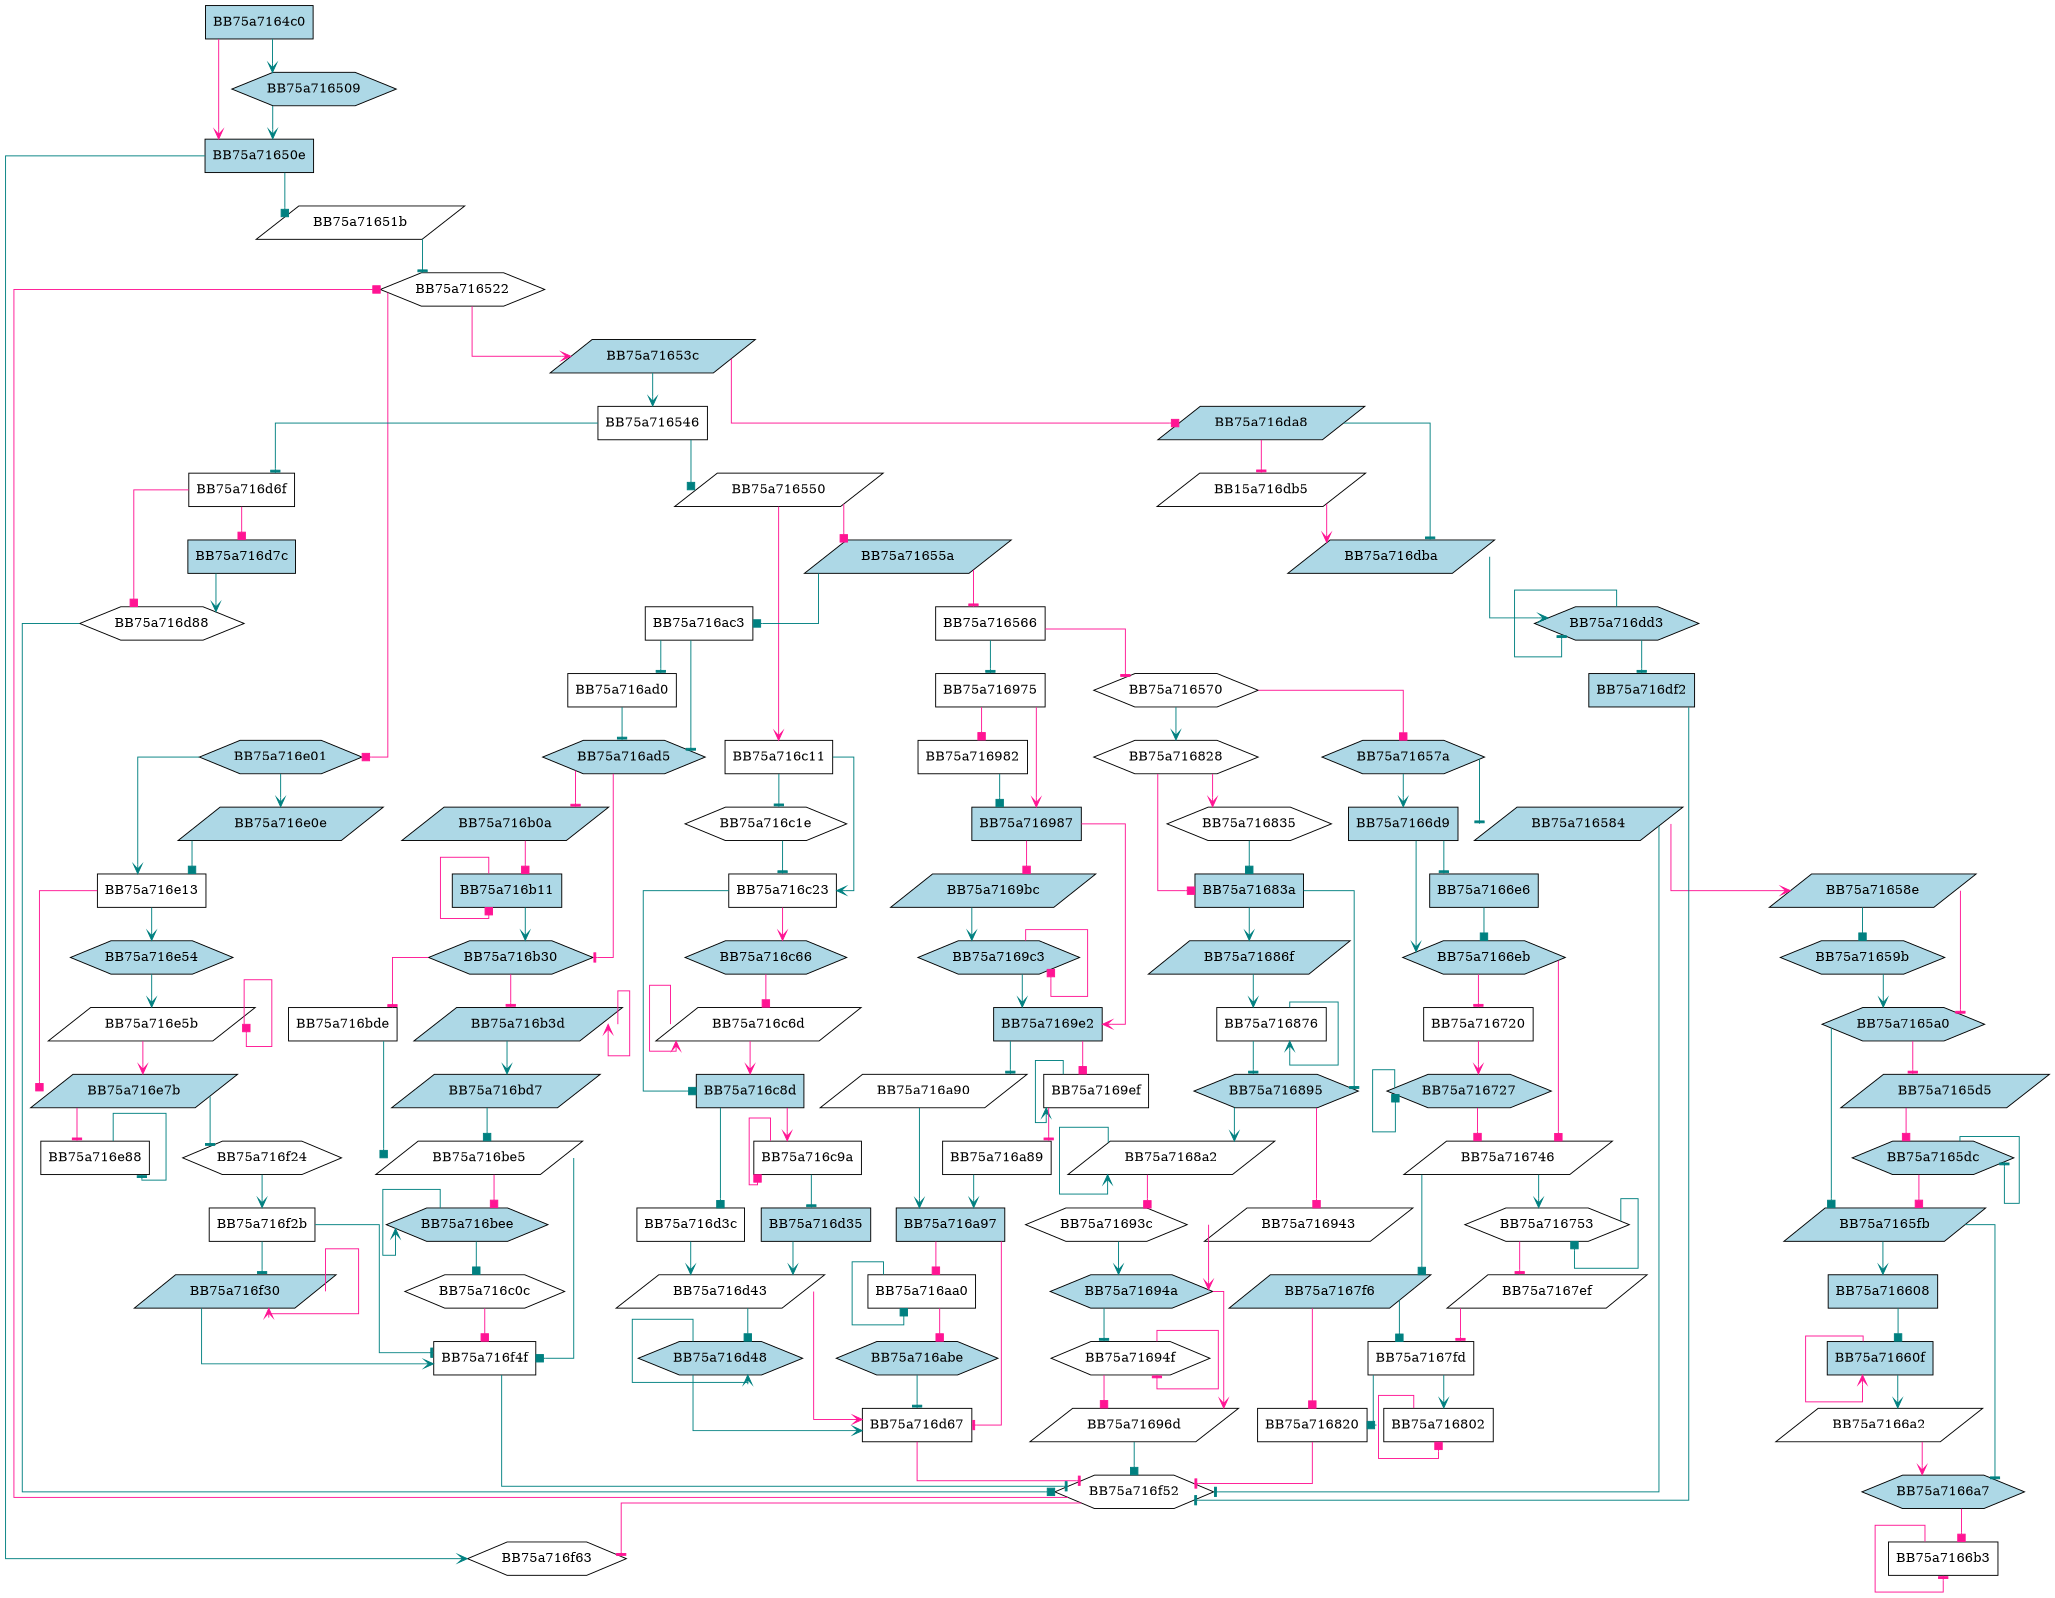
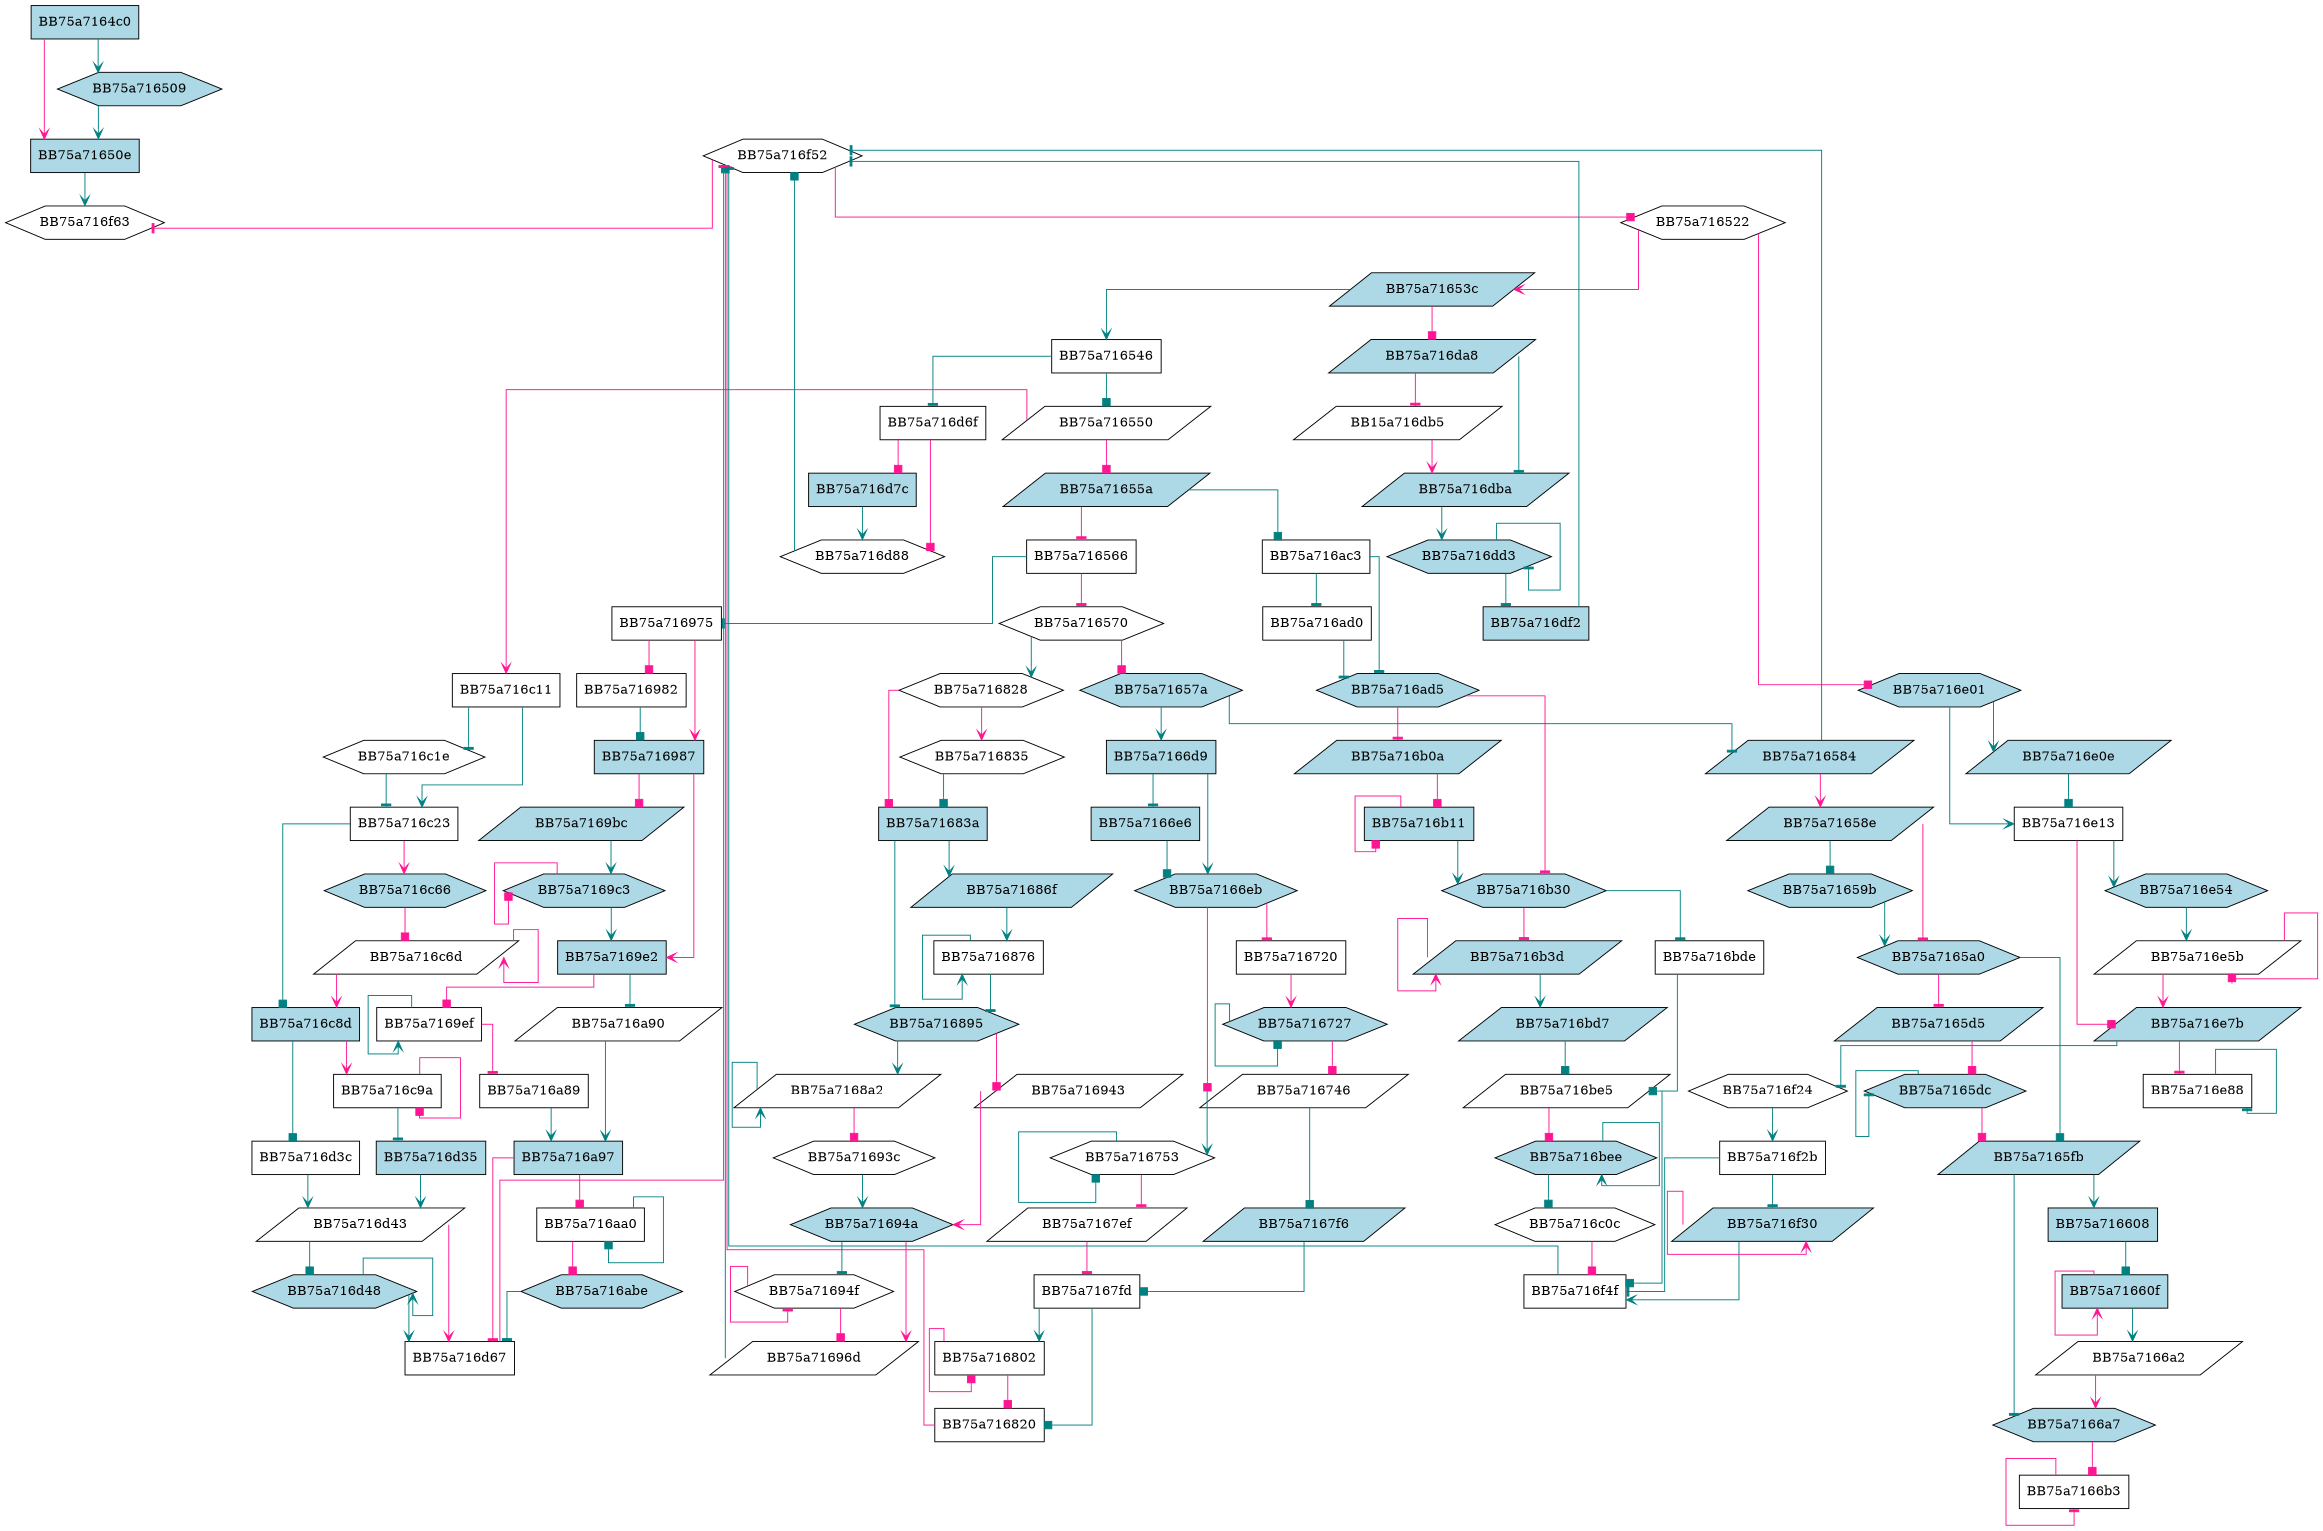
(360, 223) -> none
(392, 962) -> (1666, 891)
(1312, 1354) -> (1008, 1387)
